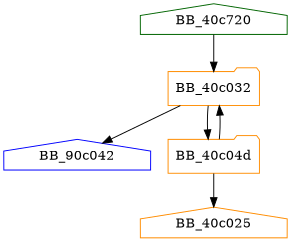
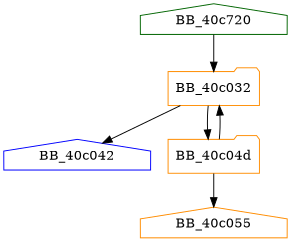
(77, 156) -> (77, 156)
(214, 224) -> (214, 224)
